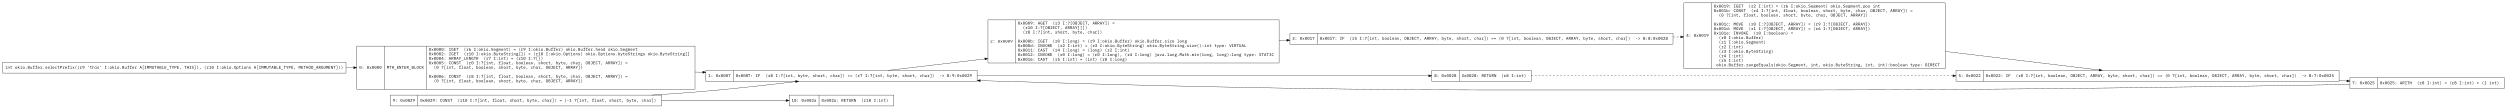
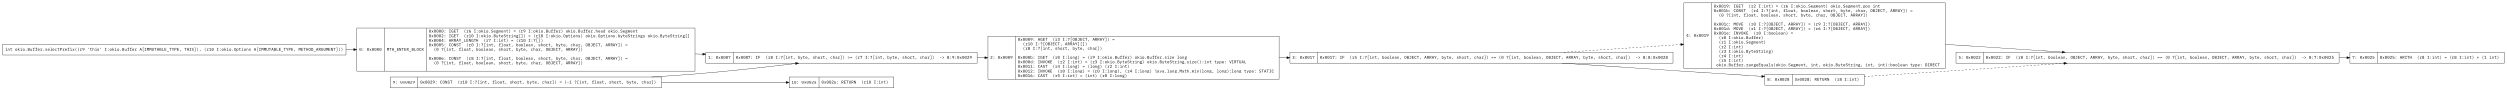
(1755, 33) -> (1755, 33)
(1203, 76) -> (1662, 70)
(1665, 90) -> none
